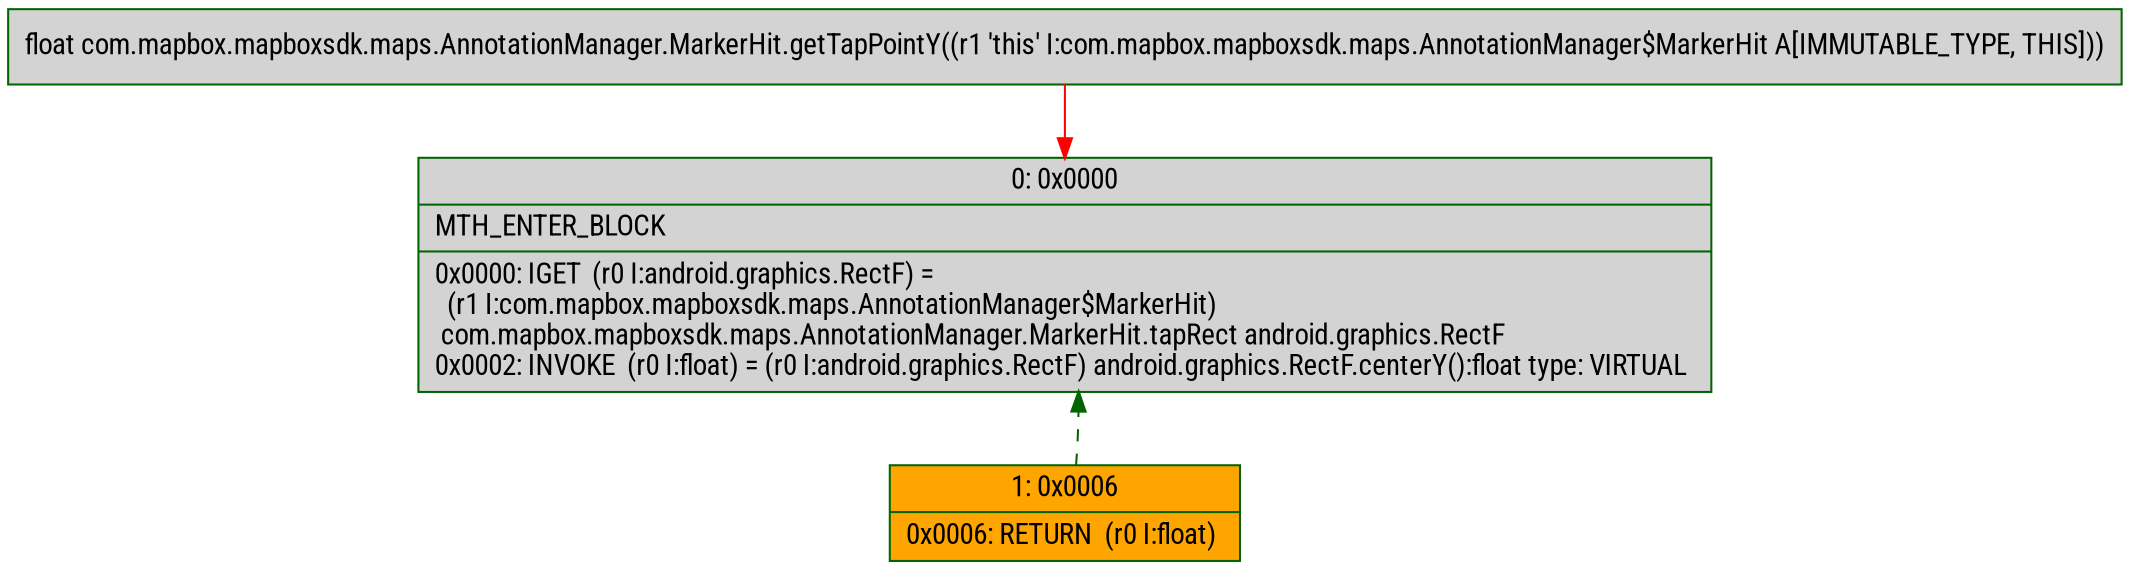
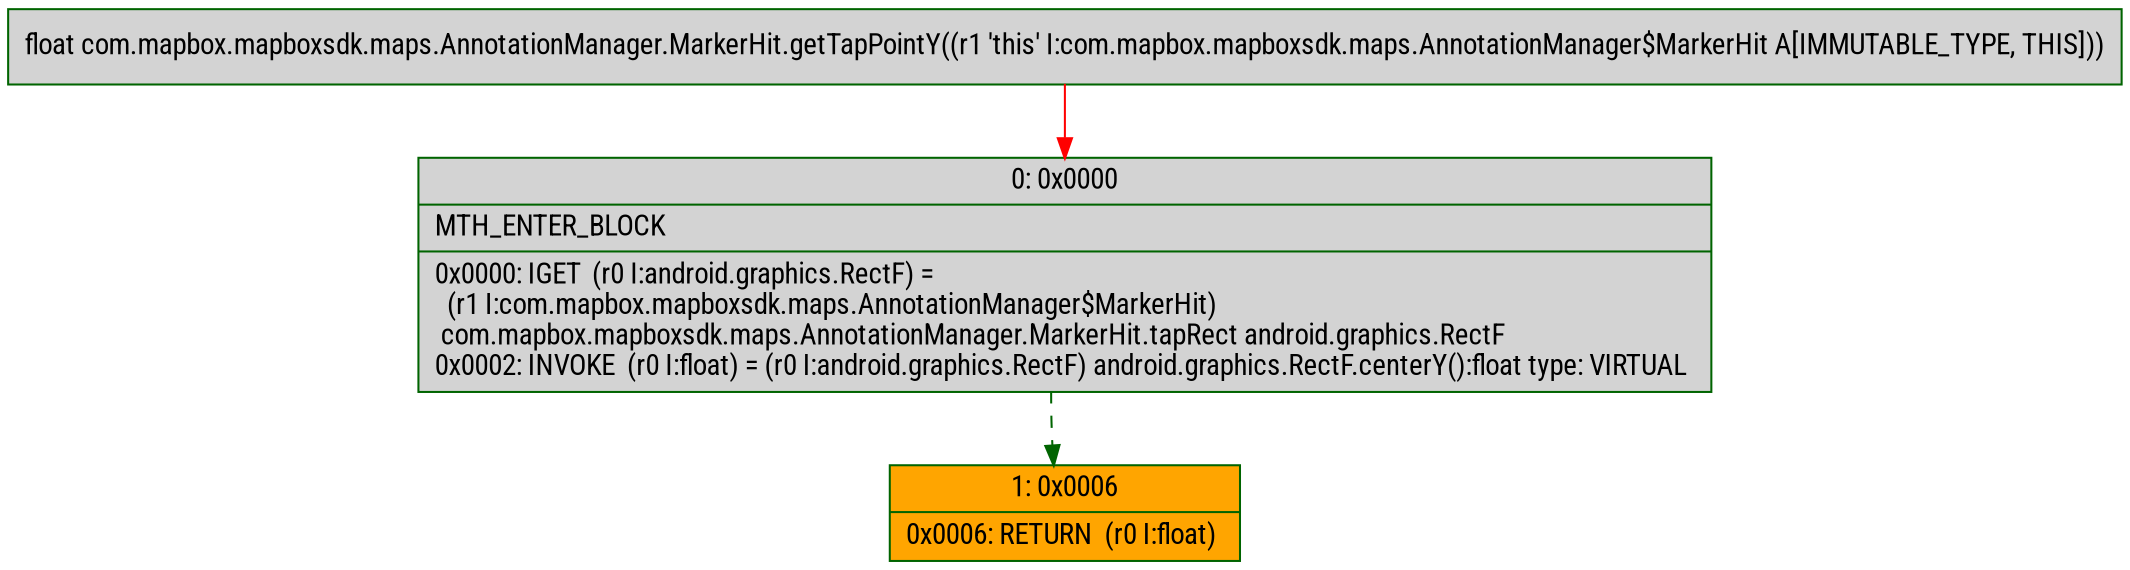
(1078, 439) -> (1051, 418)
